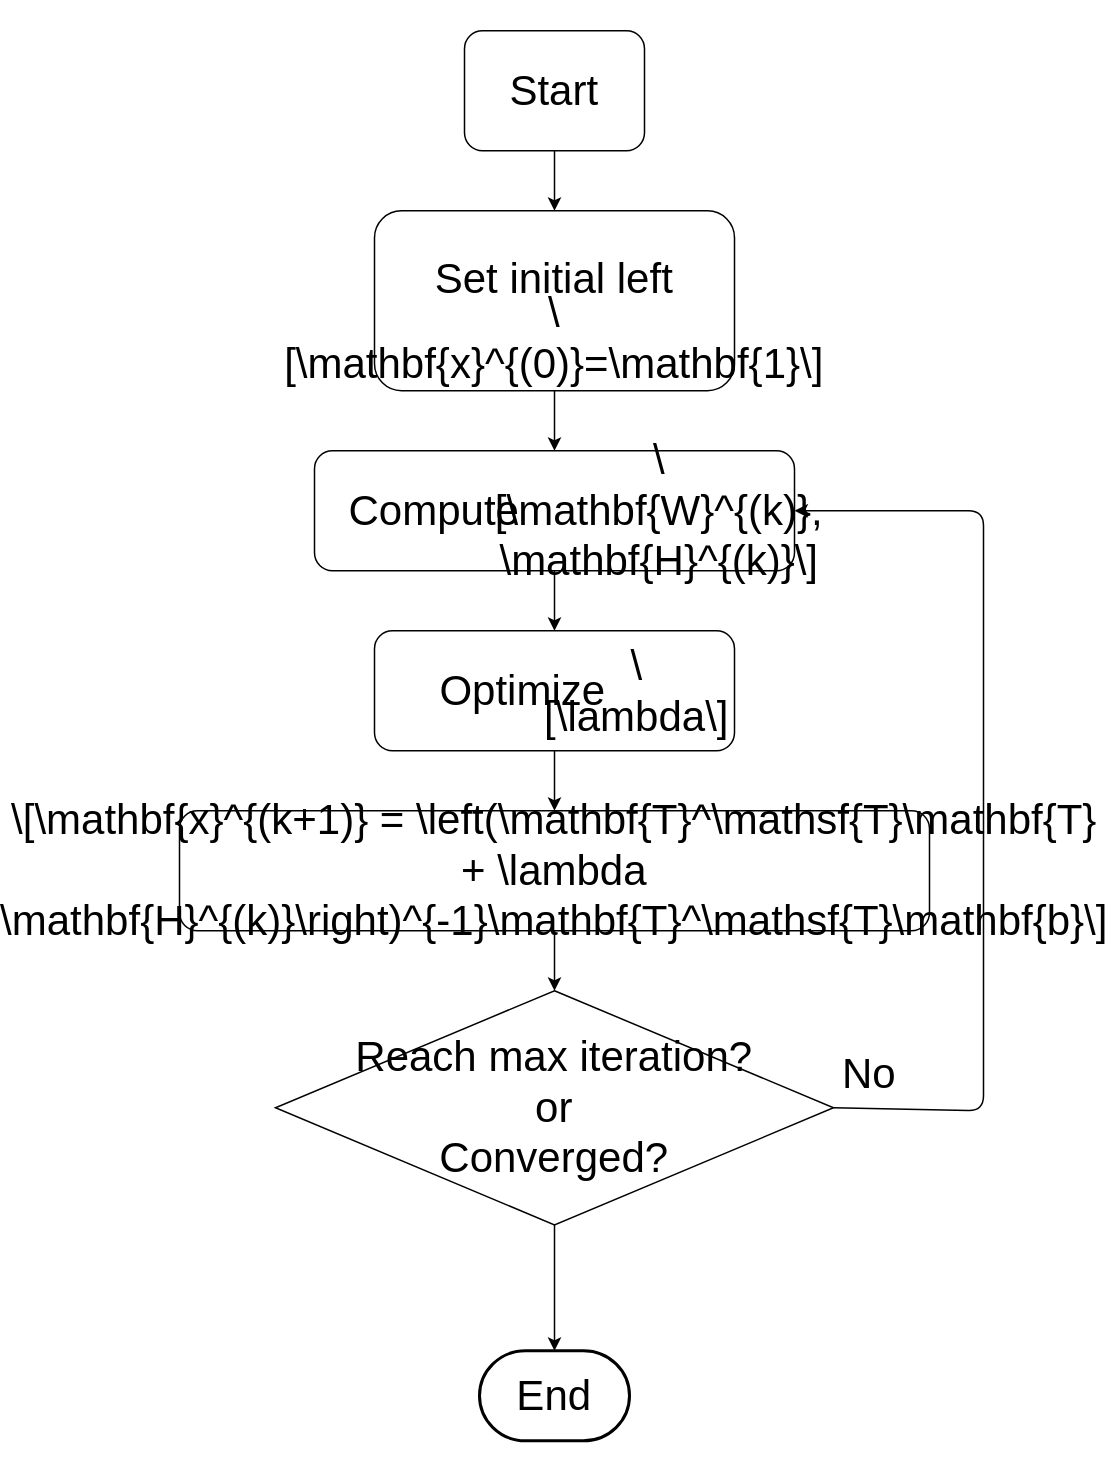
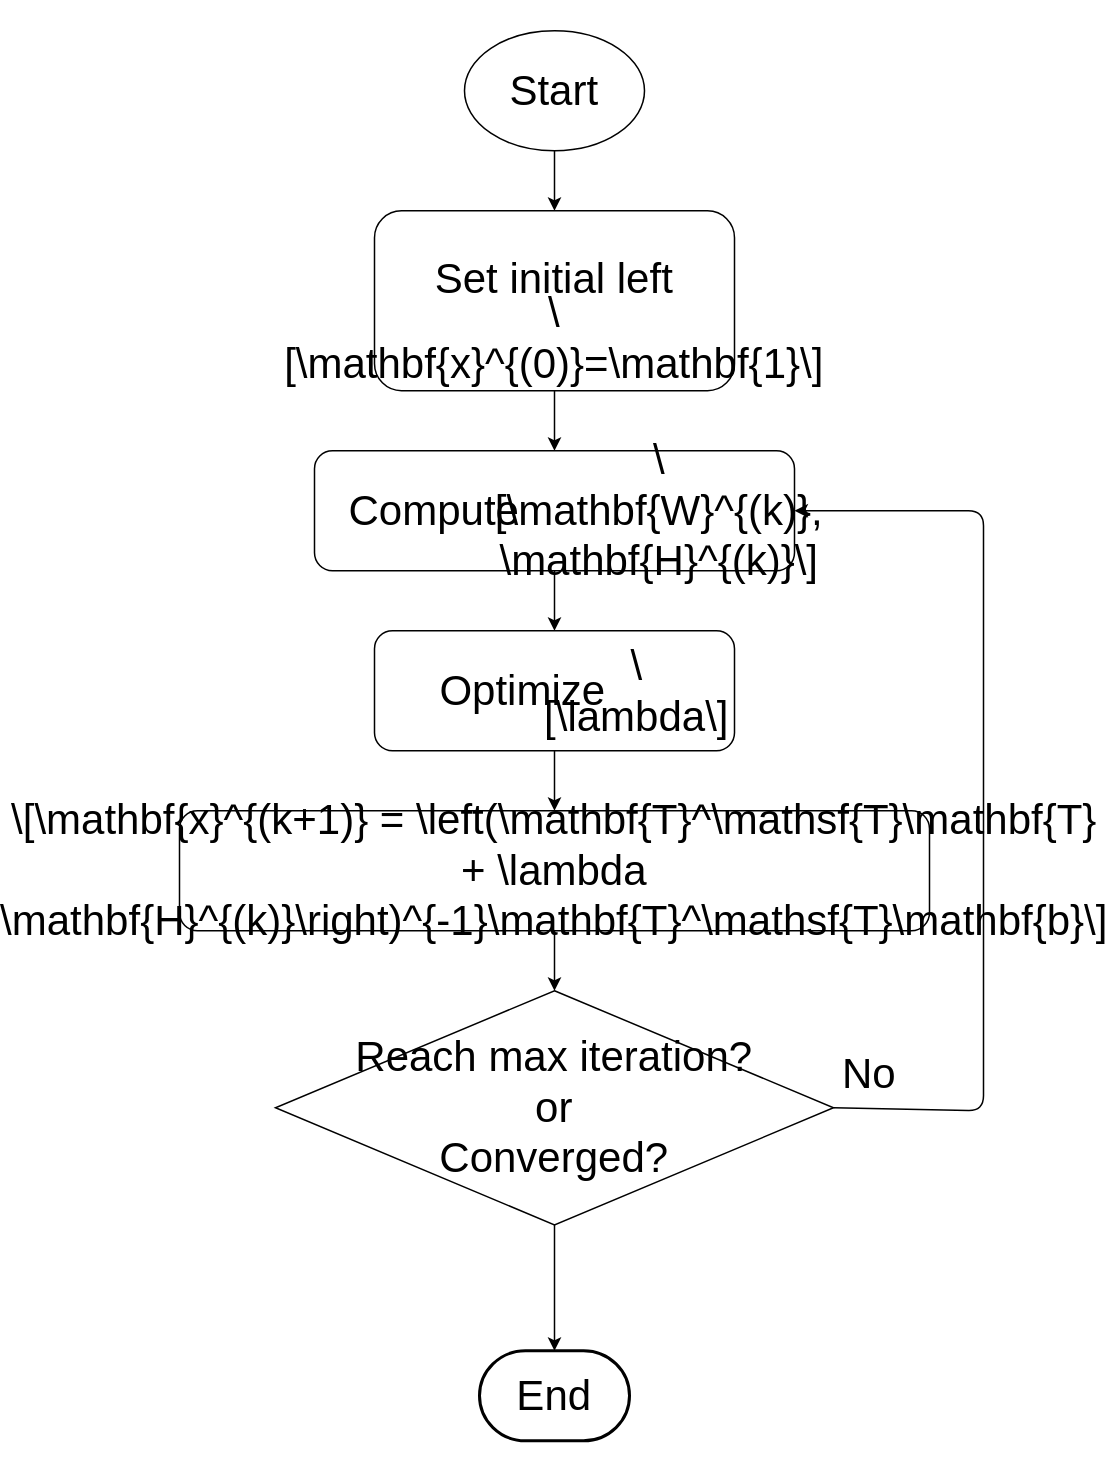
(554, 91) -> (554, 91)
